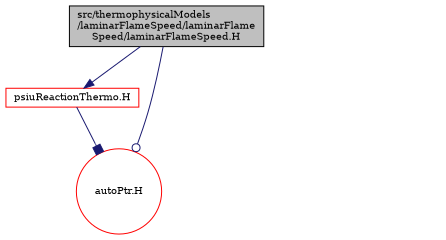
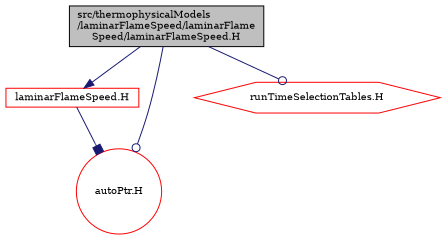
(72, 98) -> (72, 98)
none -> (317, 98)
